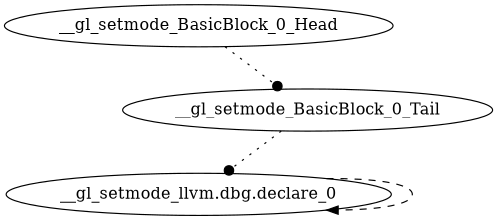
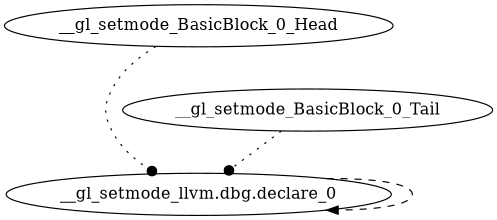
(249, 65) -> (106, 105)
